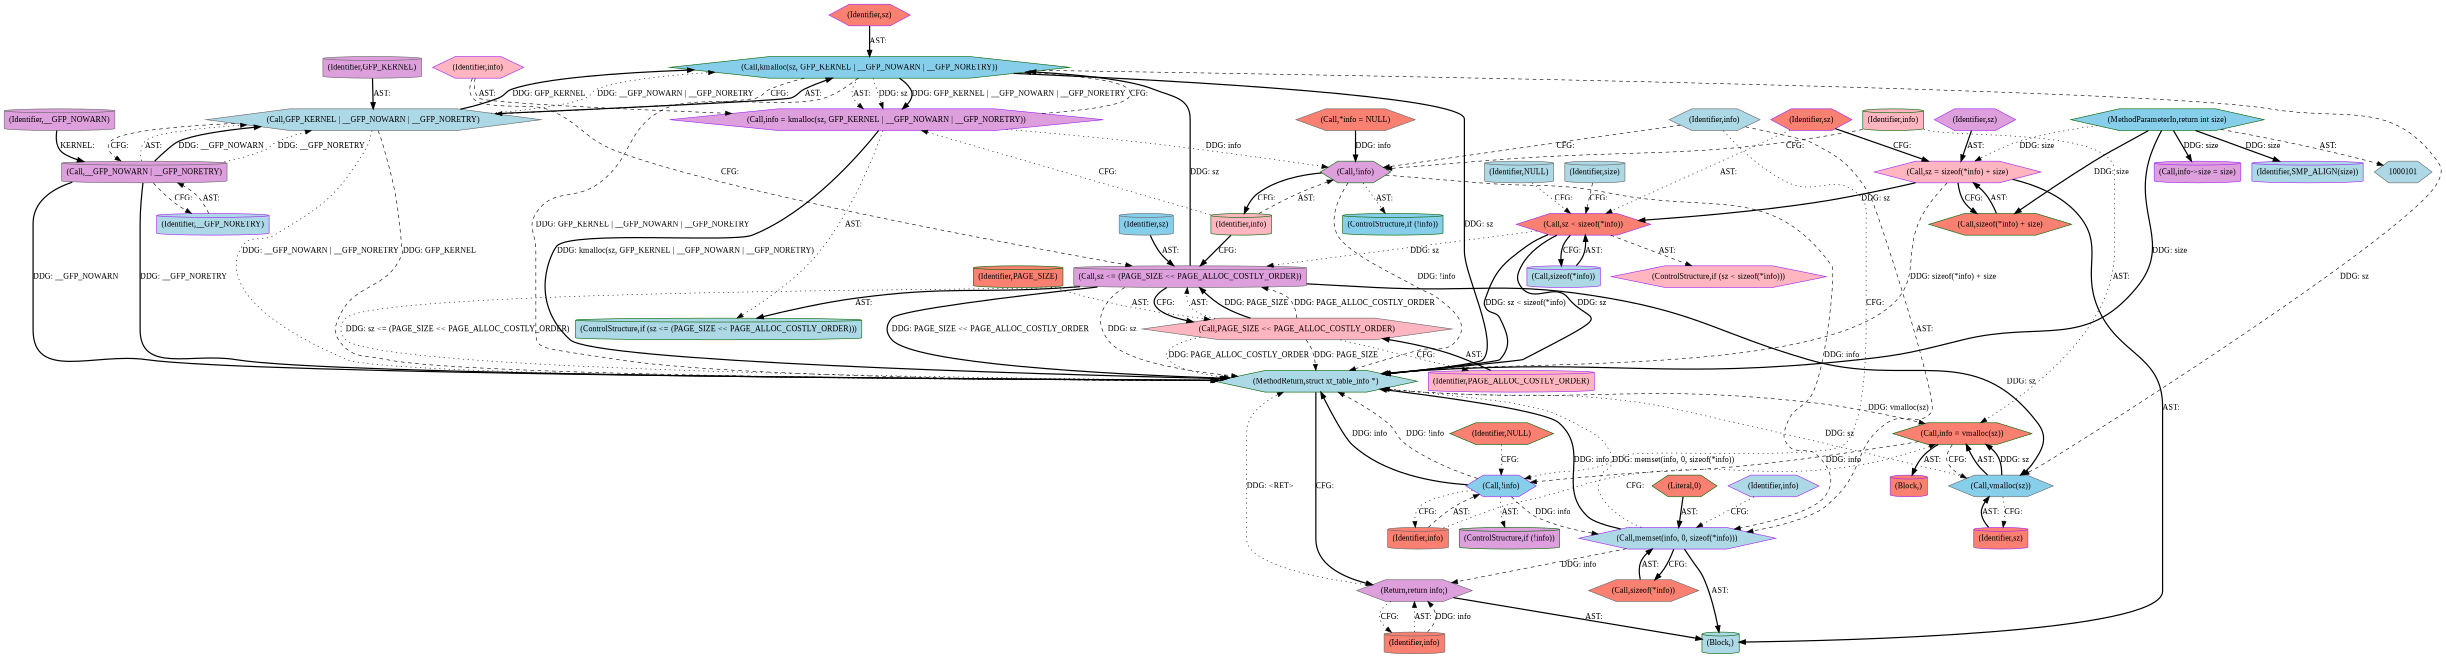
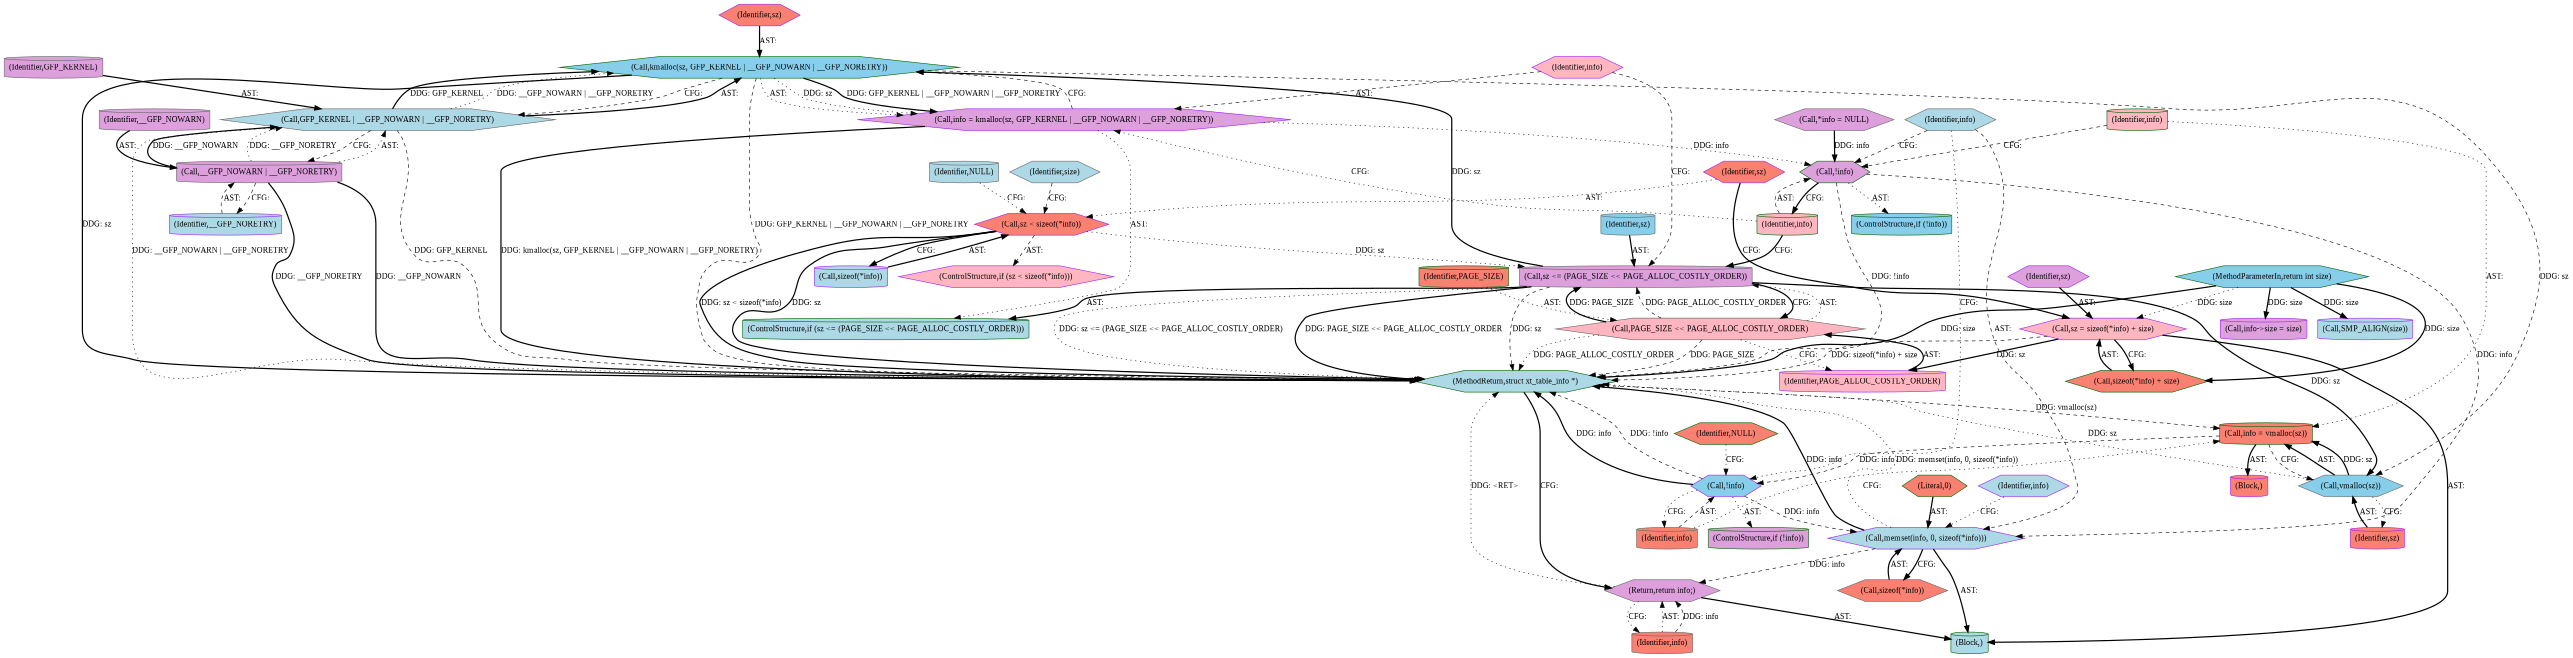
(1356, 120) -> (1834, 120)
(78, 146) -> (129, 146)
(1595, 172) -> (1055, 172)
(2308, 172) -> (2365, 329)
(2403, 172) -> none
(1781, 207) -> (1987, 354)
(1962, 434) -> (2266, 434)
